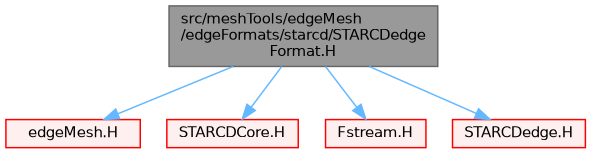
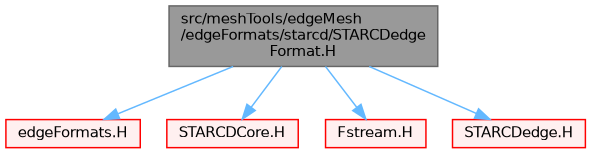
(73, 134) -> (73, 134)
